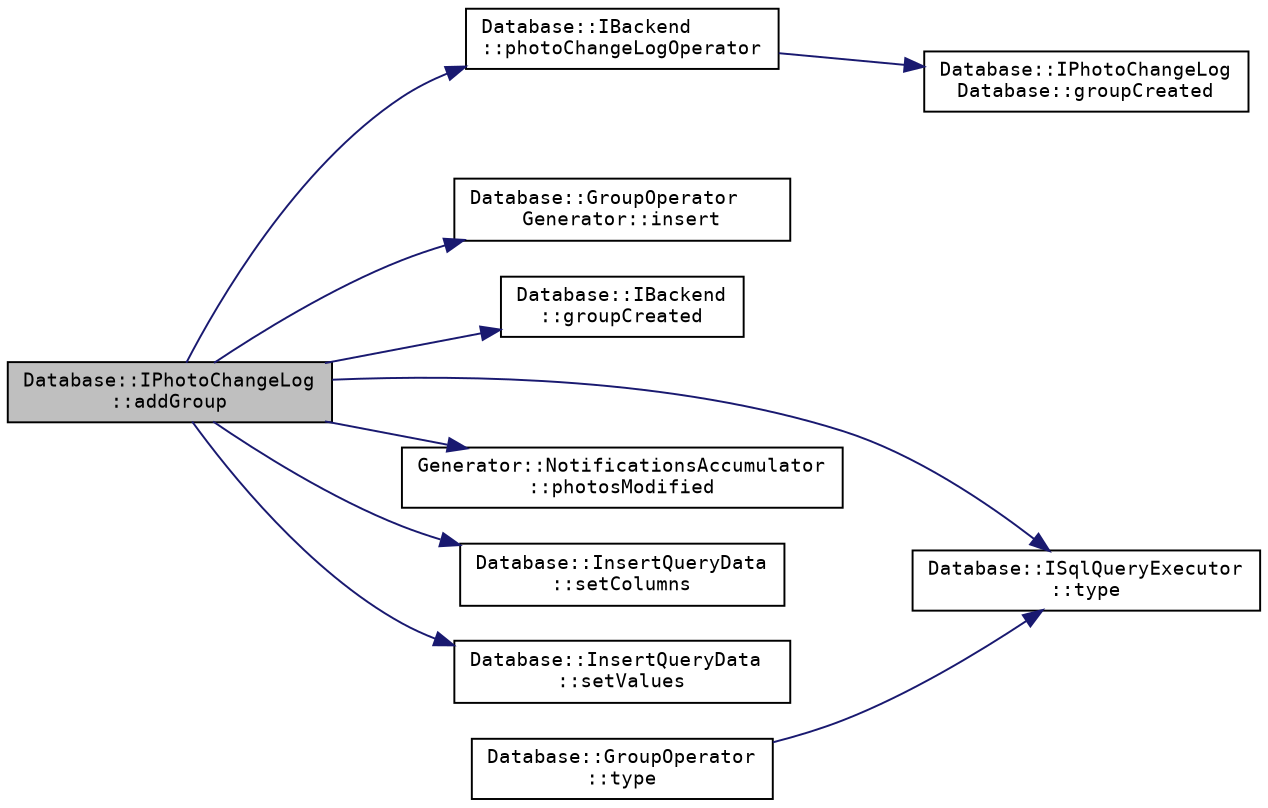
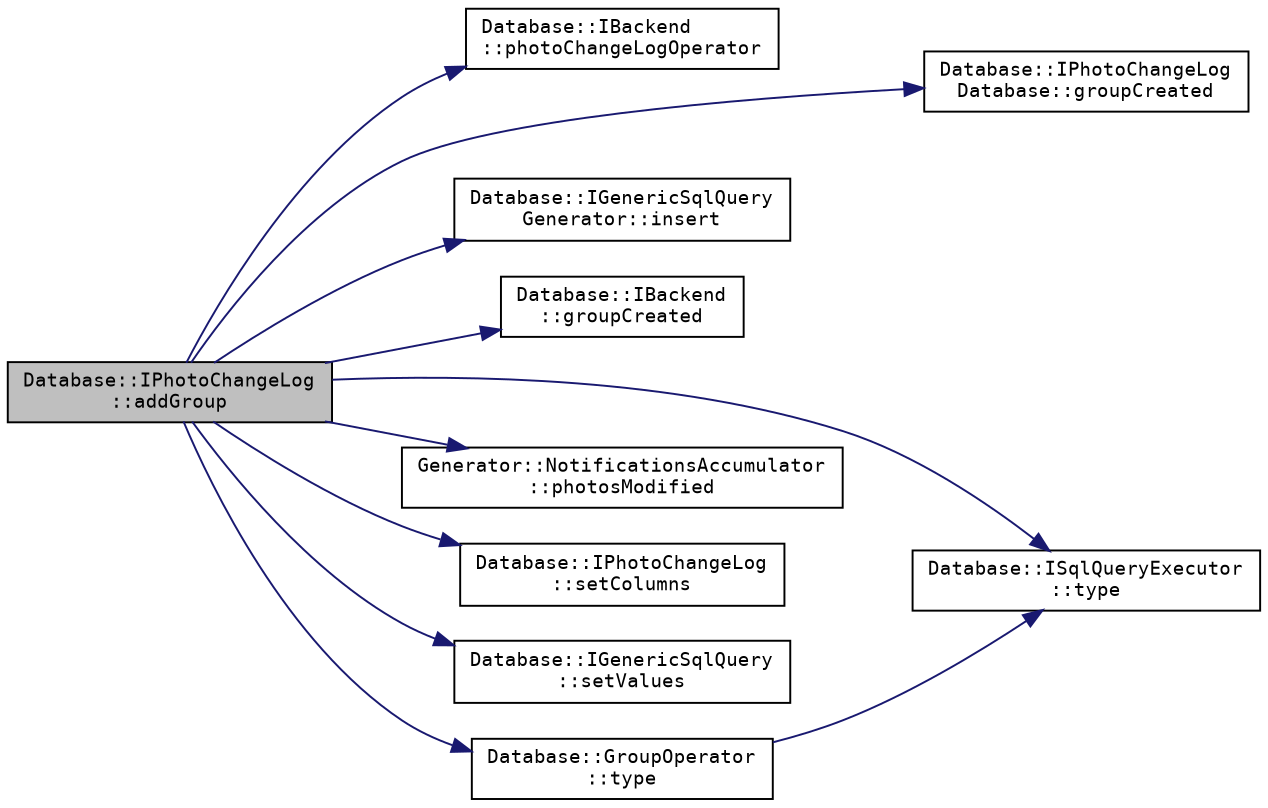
(842, 59) -> (505, 131)
(622, 210) -> (622, 210)
(622, 575) -> (622, 575)
none -> (289, 609)
(622, 672) -> (622, 672)
